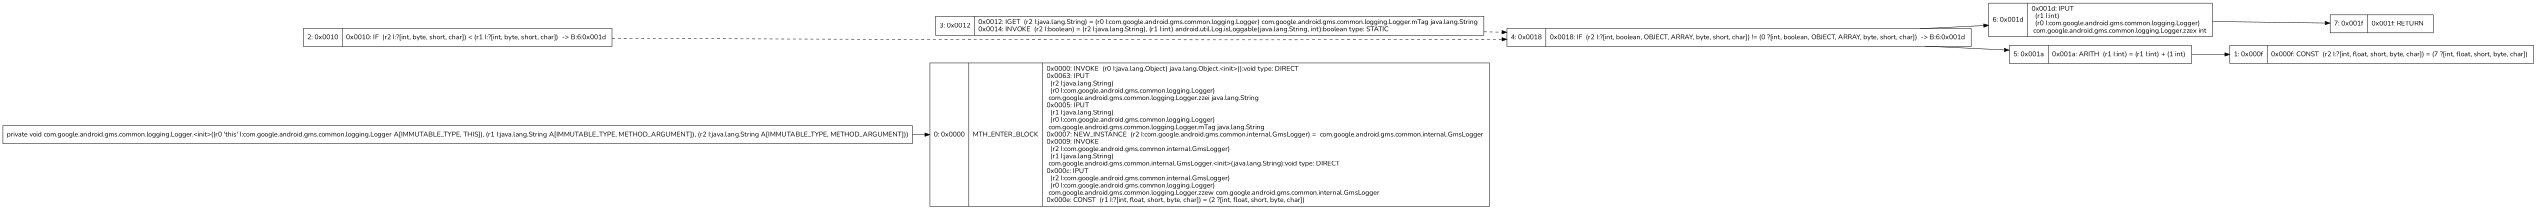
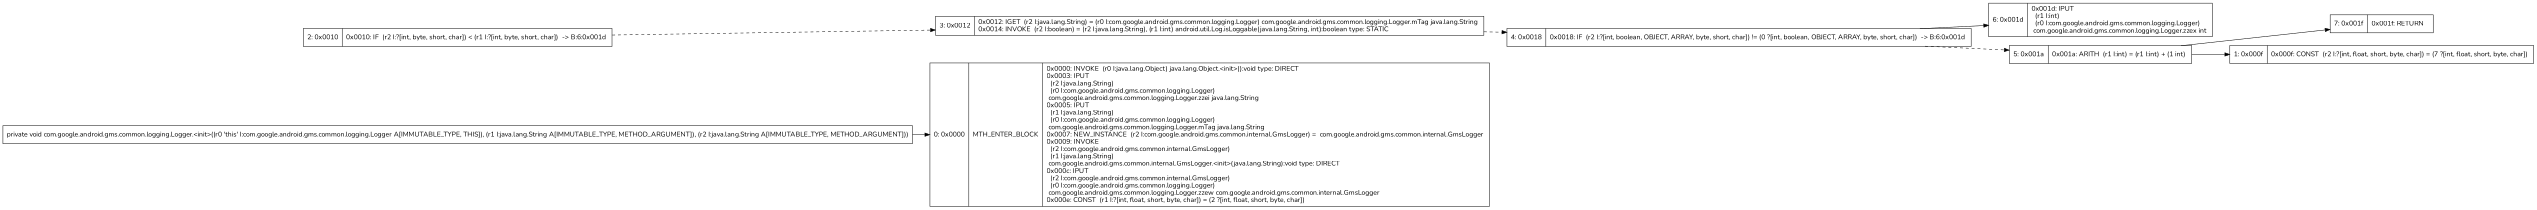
(2269, 22) -> (2253, 38)
(1057, 40) -> (771, 33)
(1965, 48) -> (1965, 48)
(1070, 76) -> (1070, 76)
